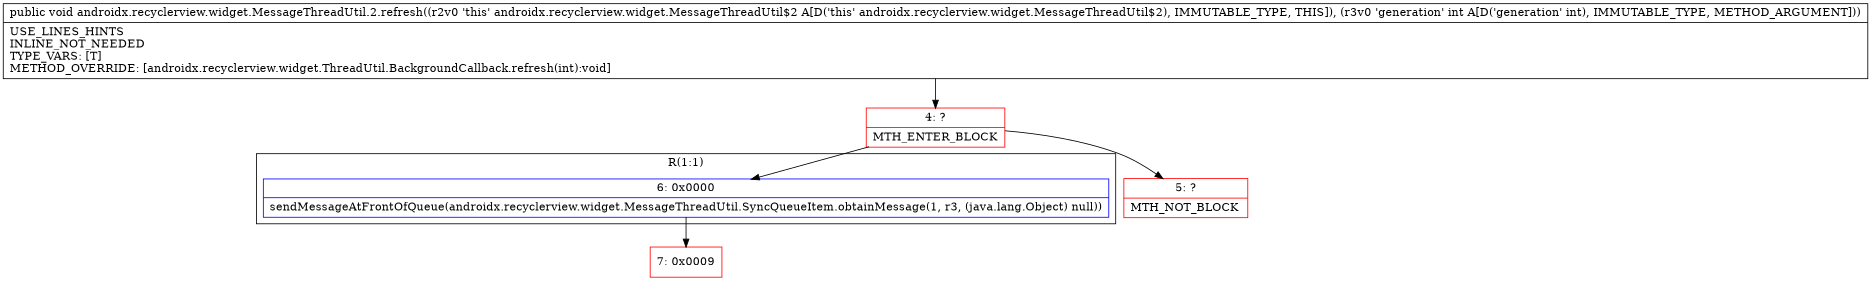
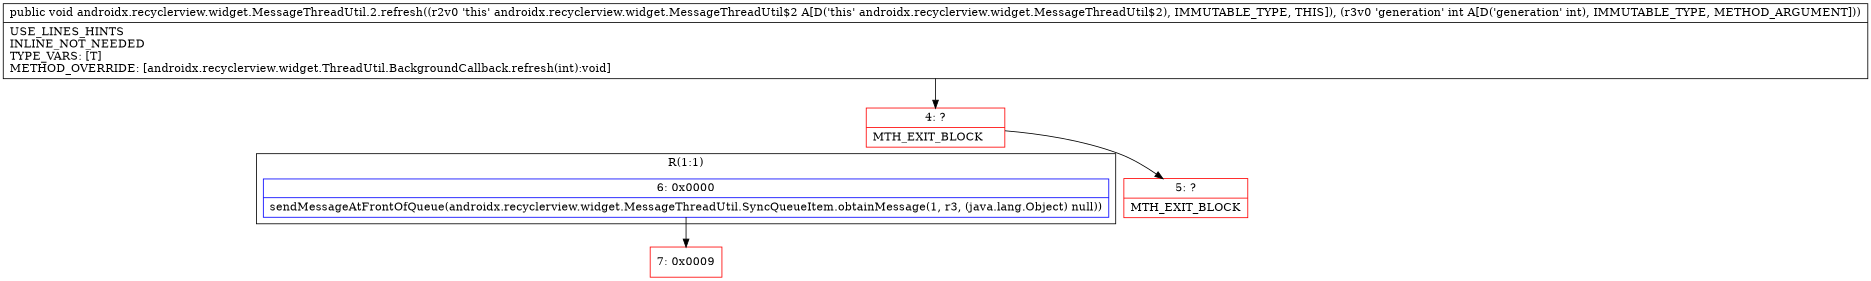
(936, 137) -> (928, 137)
(814, 162) -> none
(1185, 207) -> (1186, 207)
